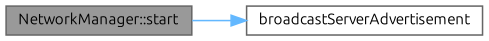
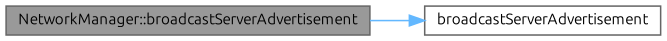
(99, 21) -> (188, 21)
